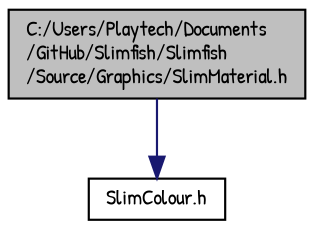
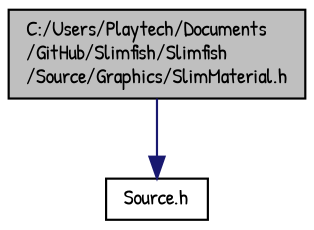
(157, 199) -> (157, 199)
